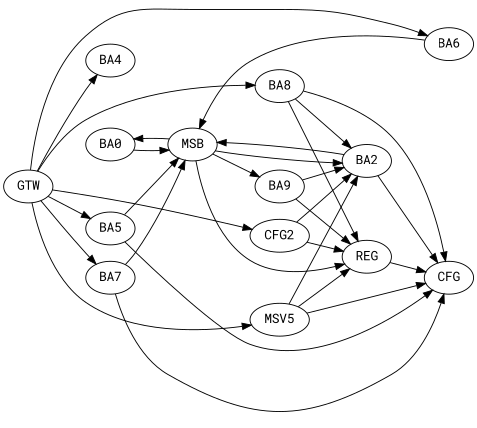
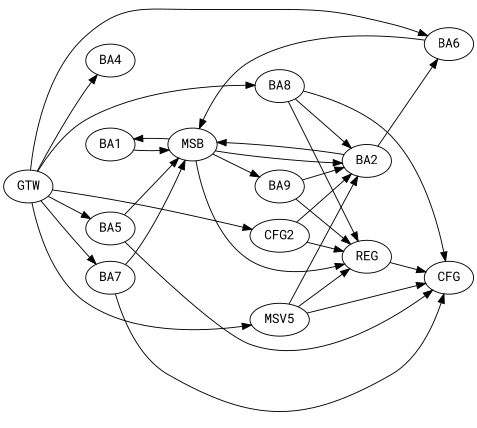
(110, 145) -> (110, 145)
(405, 215) -> (405, 107)
